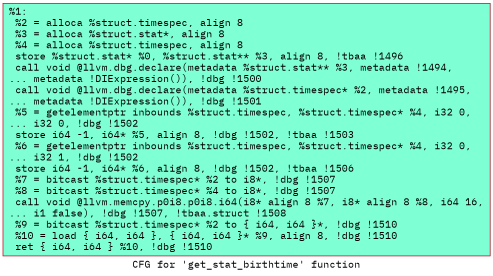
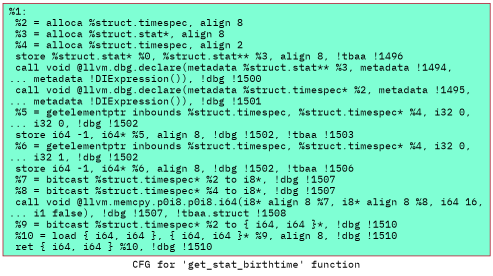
(126, 45) -> (126, 45)
